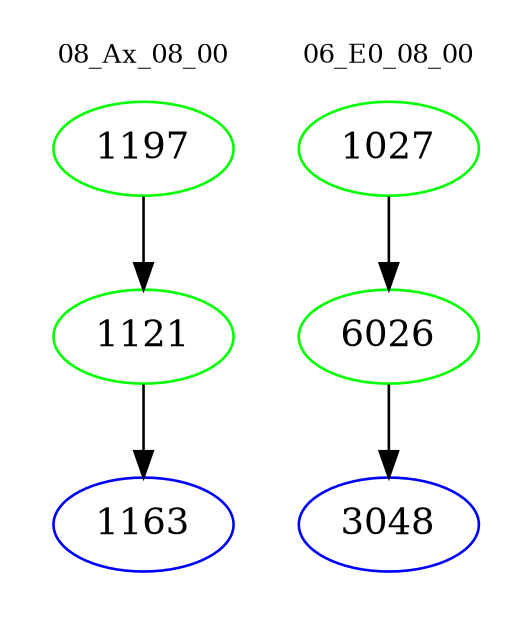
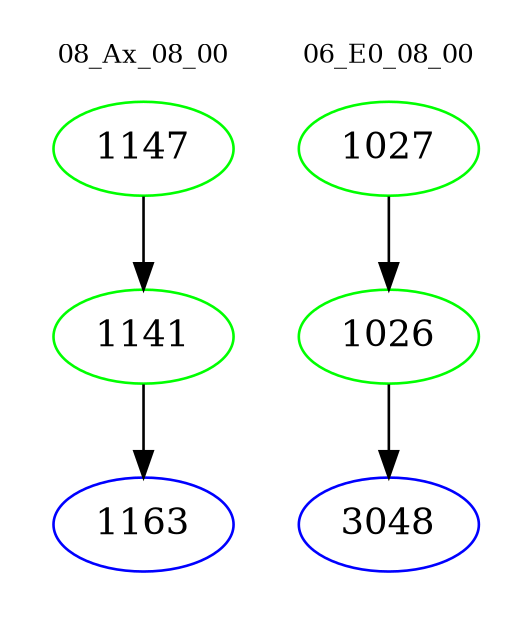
(144, 149) -> (144, 149)
(144, 337) -> (144, 337)
(389, 337) -> (389, 337)
